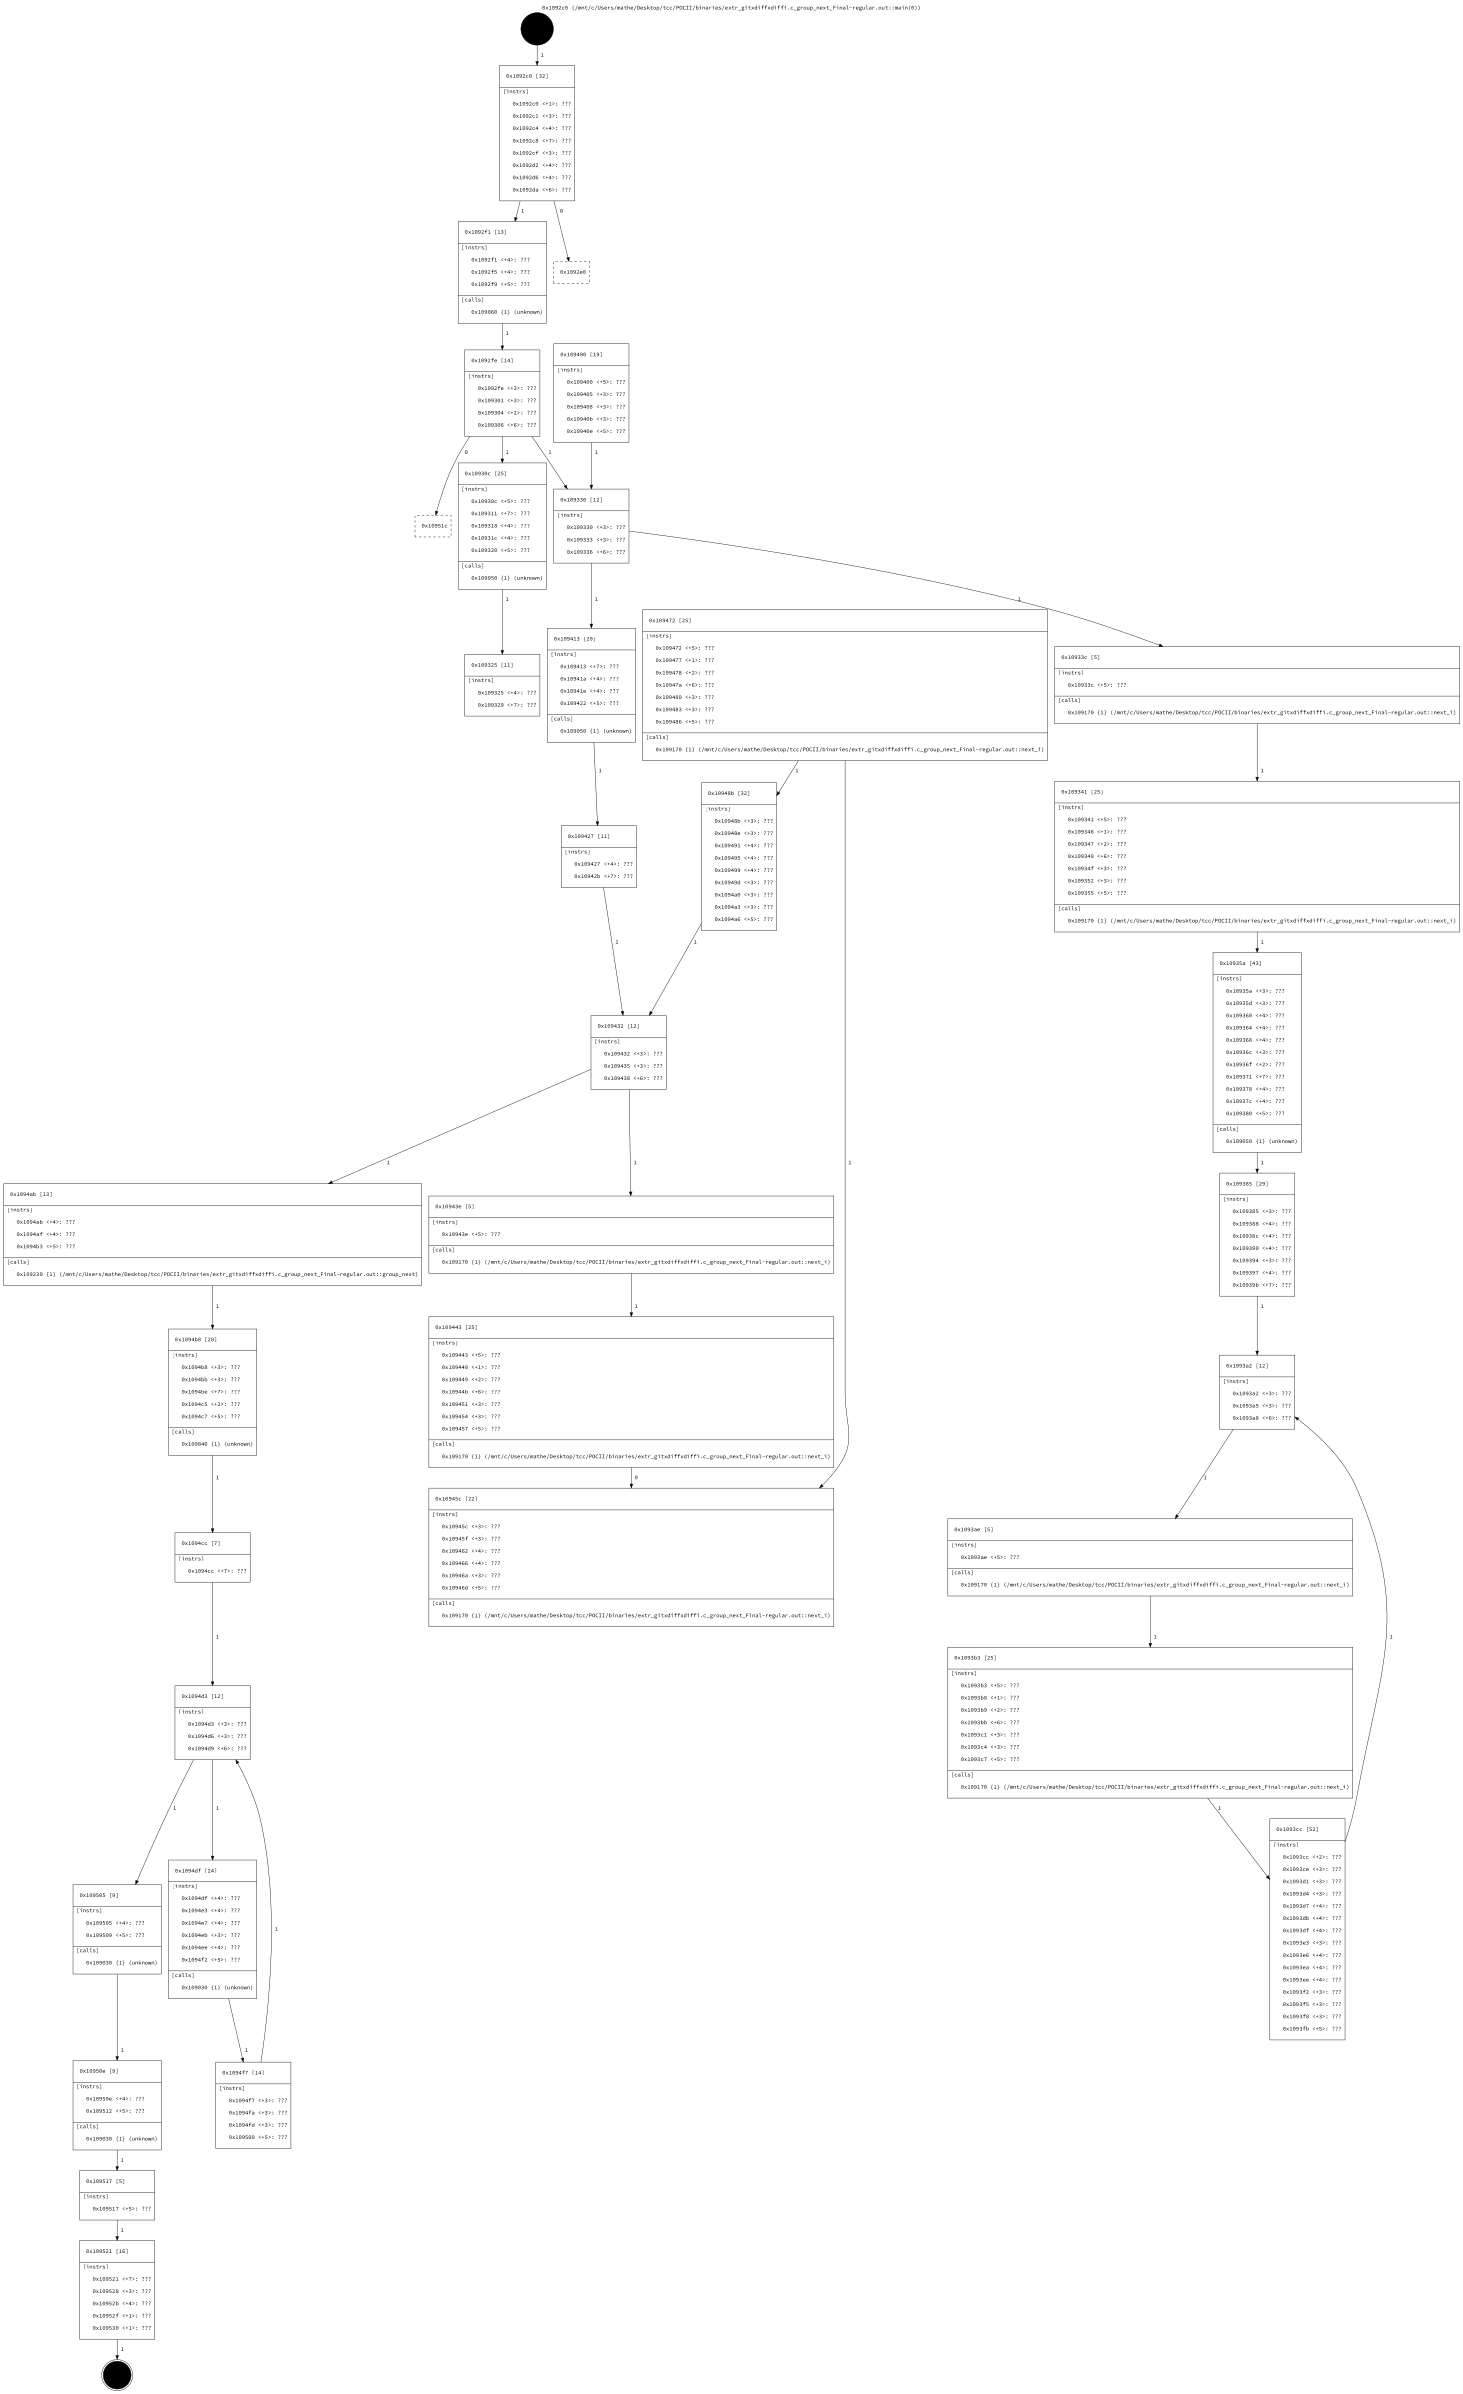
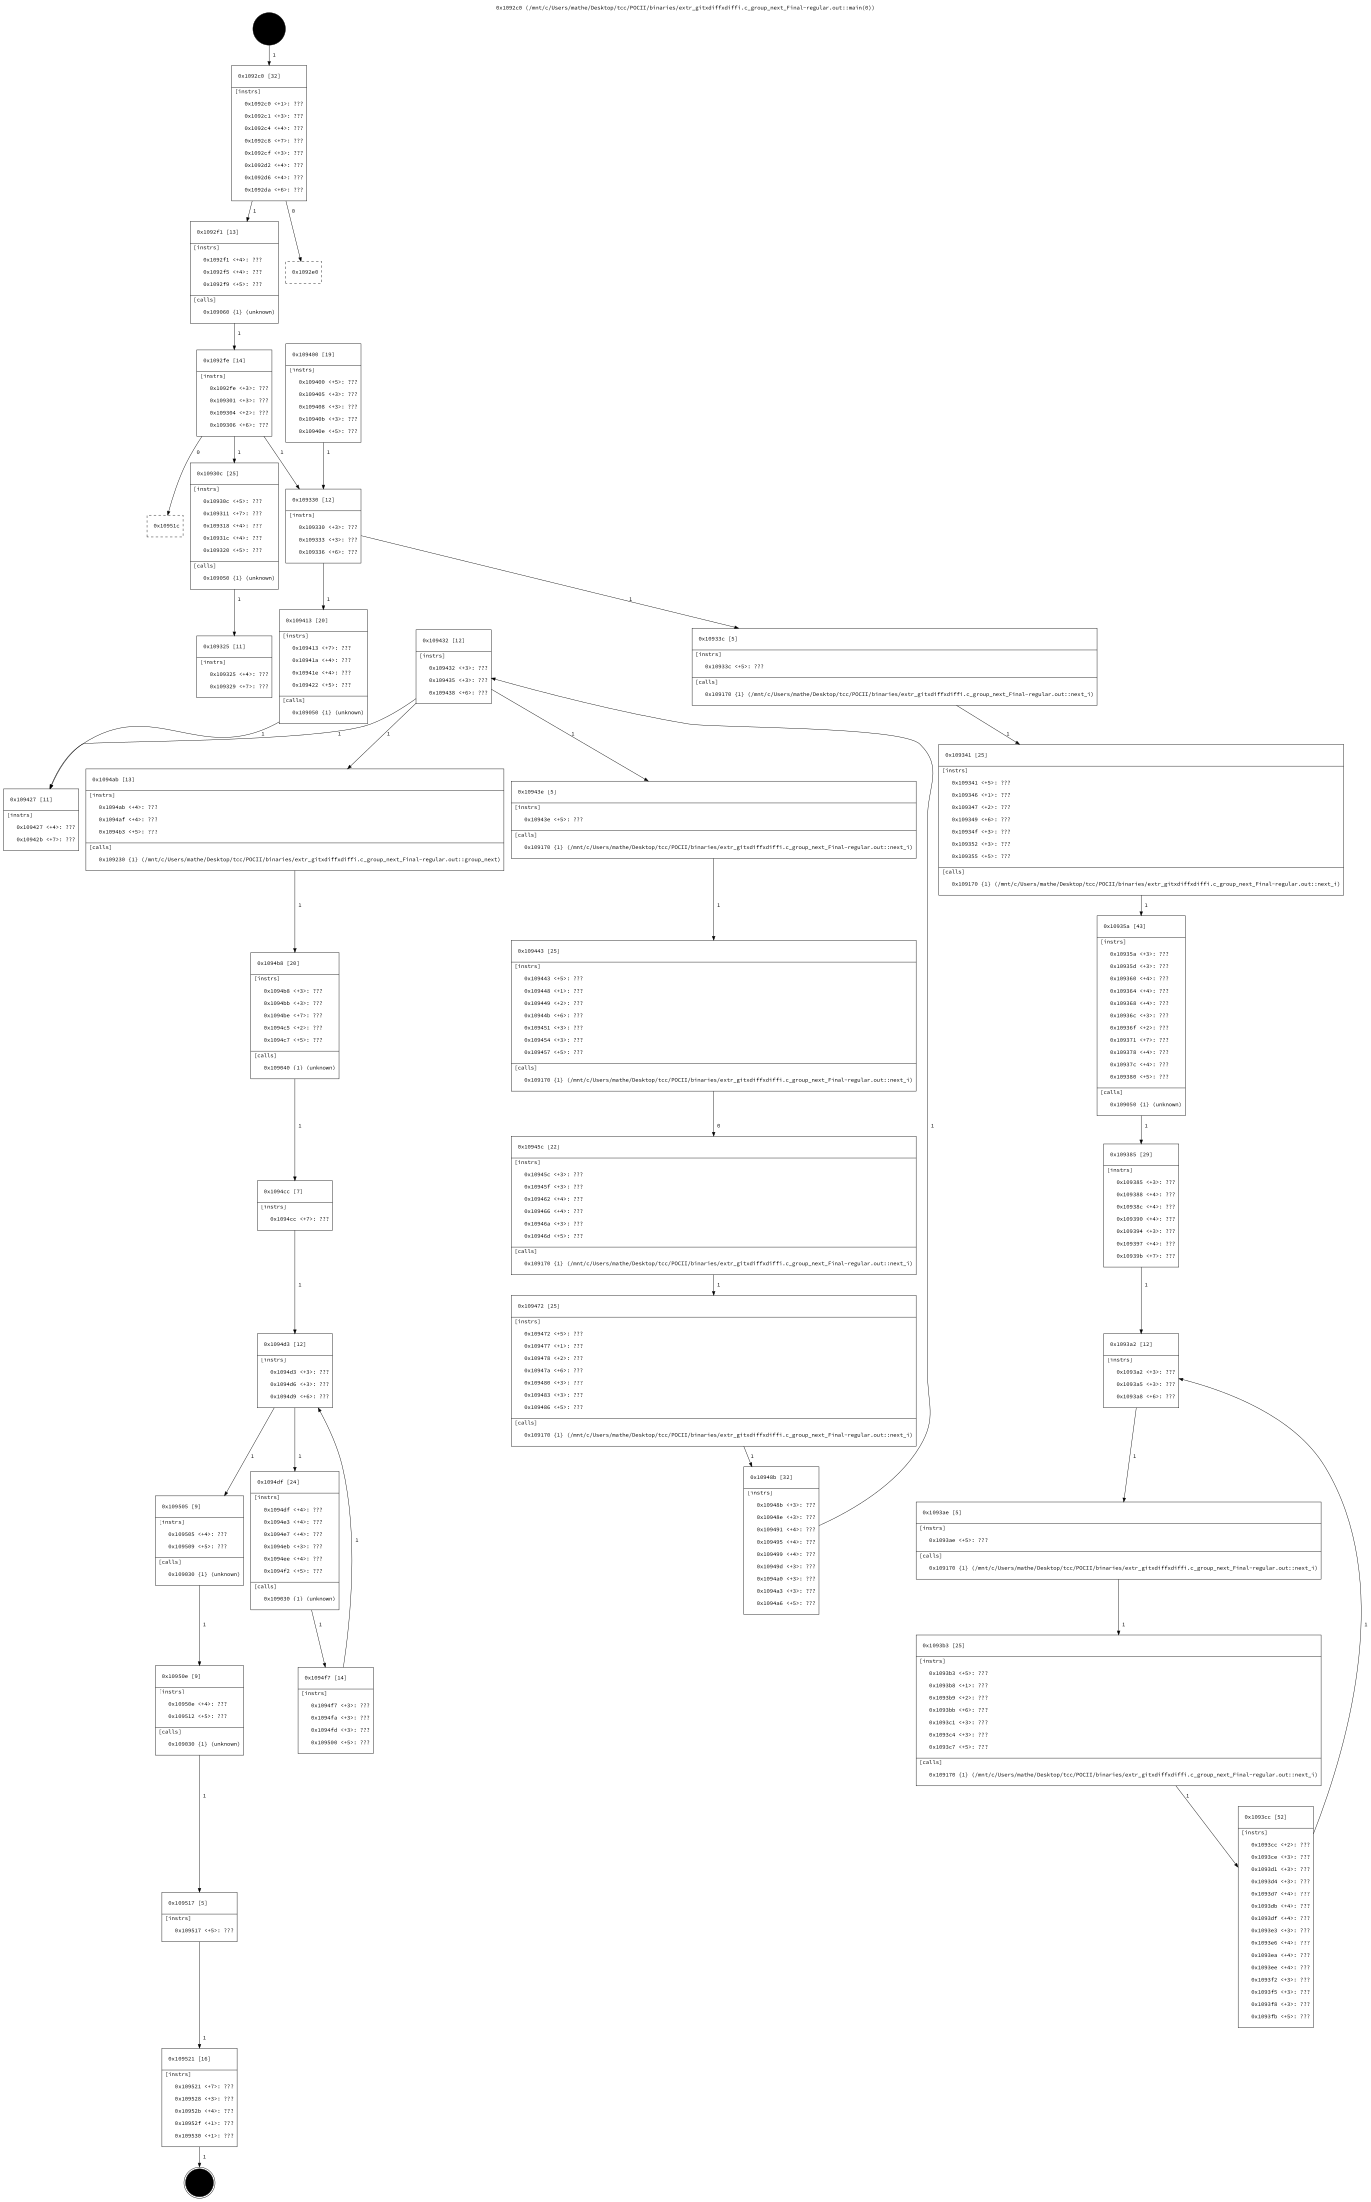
(613, 949) -> (237, 739)
(845, 1127) -> (714, 1283)
